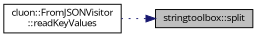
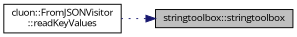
(204, 19) -> (224, 19)
